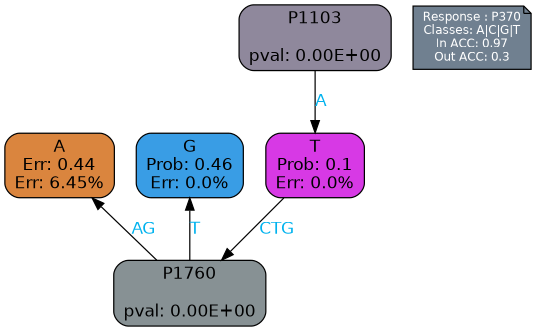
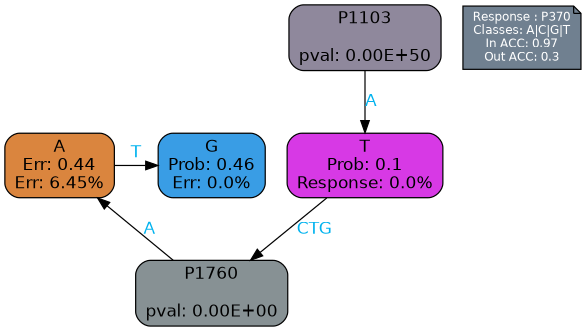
(315, 38) -> (365, 38)
(315, 165) -> (365, 165)
(144, 229) -> (150, 229)
(190, 235) -> (130, 165)
